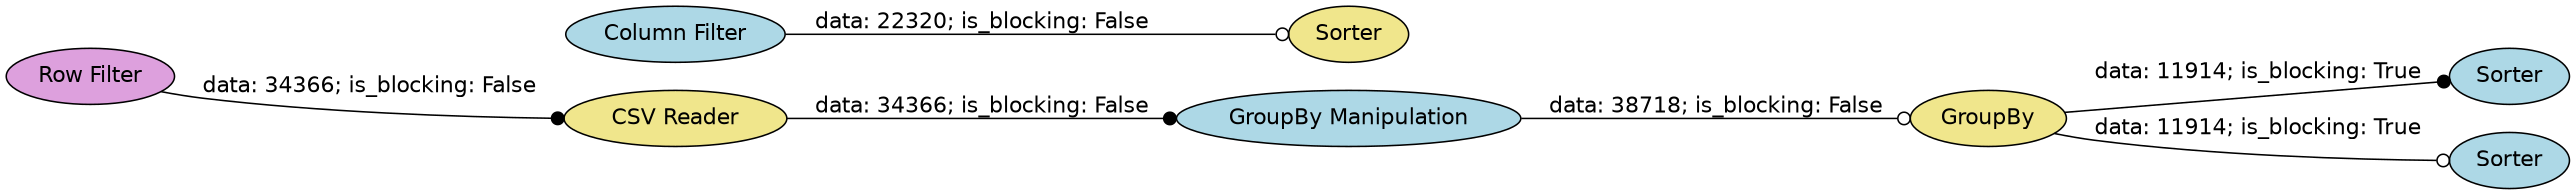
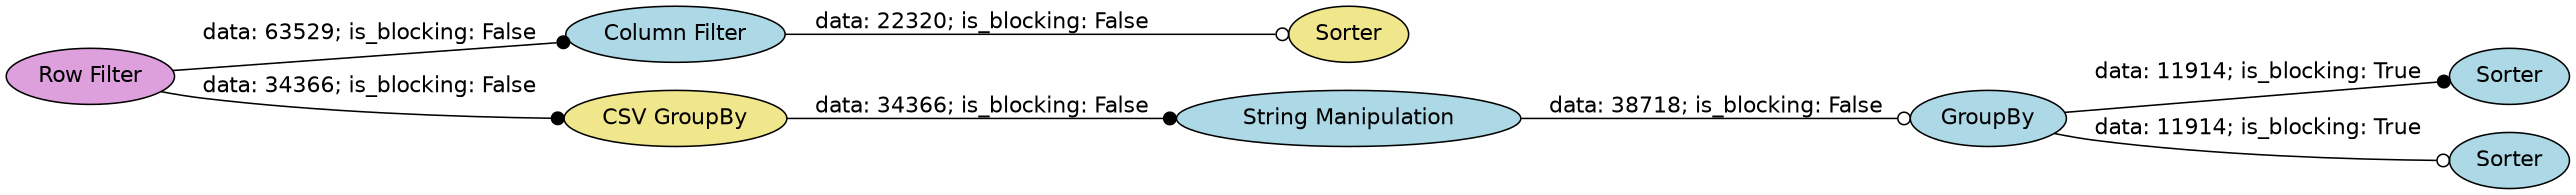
none -> (365, 57)
(675, 118) -> (675, 118)
(1349, 118) -> (1349, 118)
(1988, 118) -> (1988, 118)
